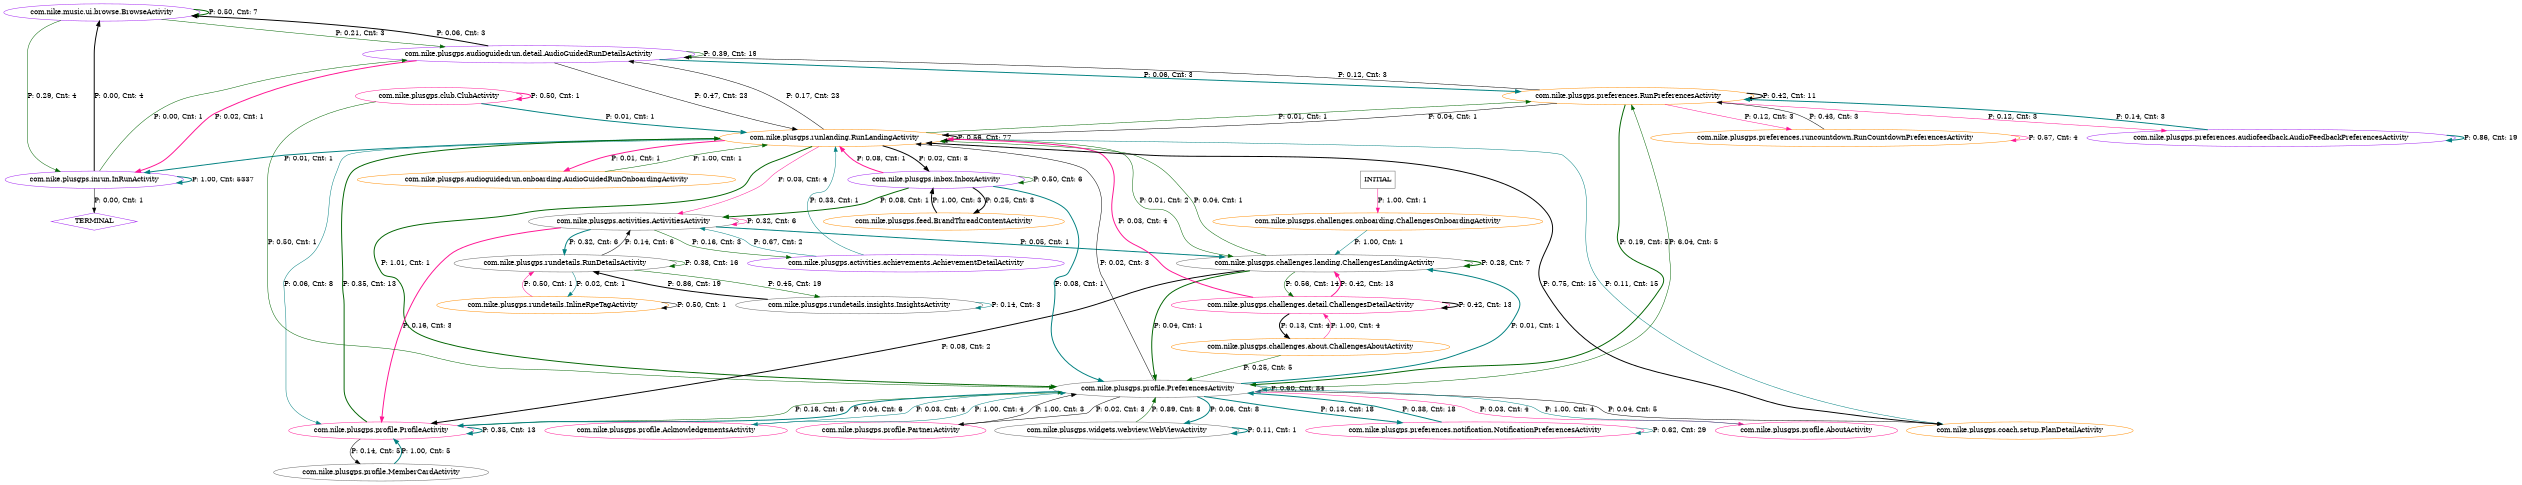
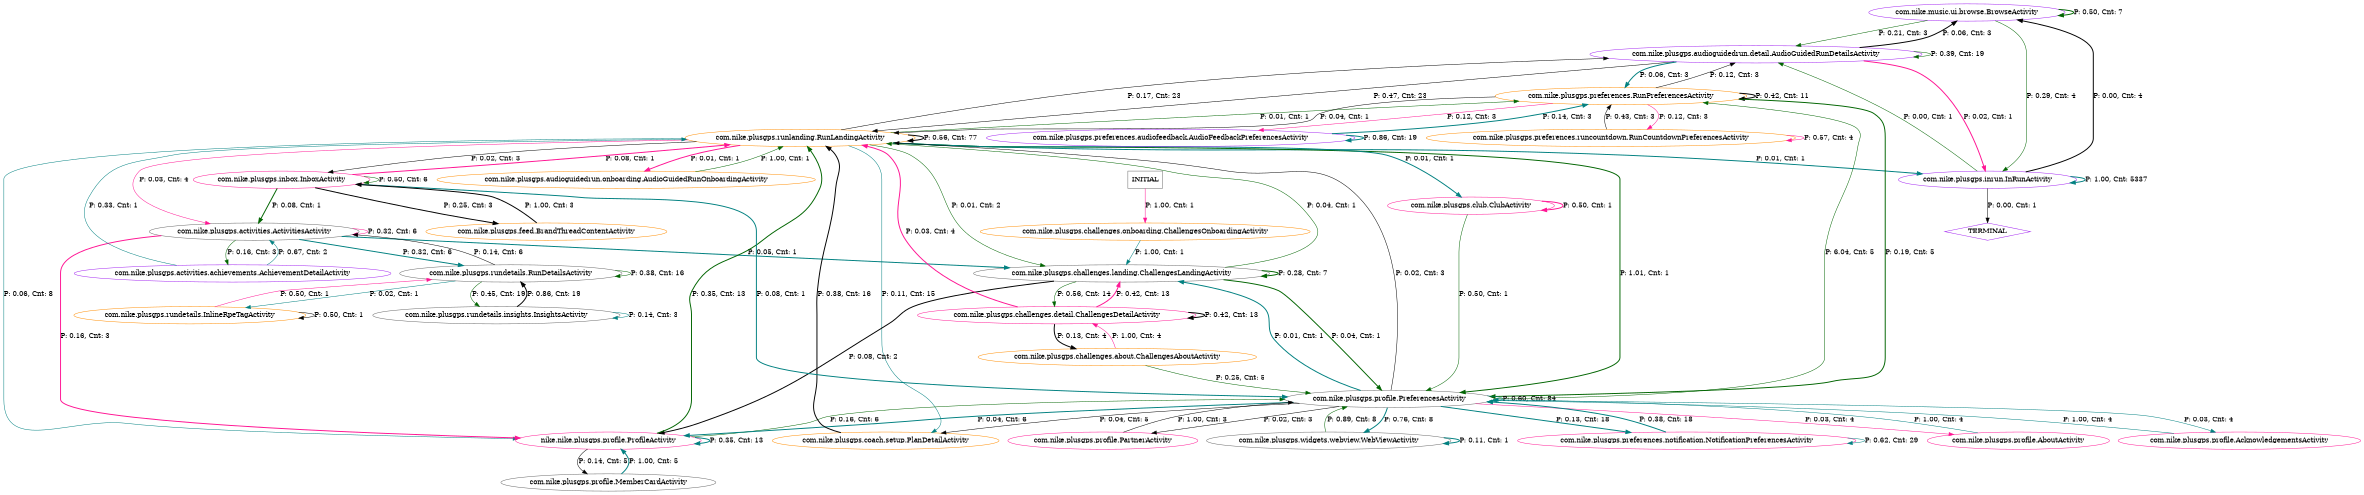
(611, 121) -> (1181, 147)
(905, 154) -> (514, 152)
(936, 180) -> (282, 180)
(1570, 284) -> (844, 294)
(1235, 410) -> (1409, 420)
(381, 431) -> (608, 441)
